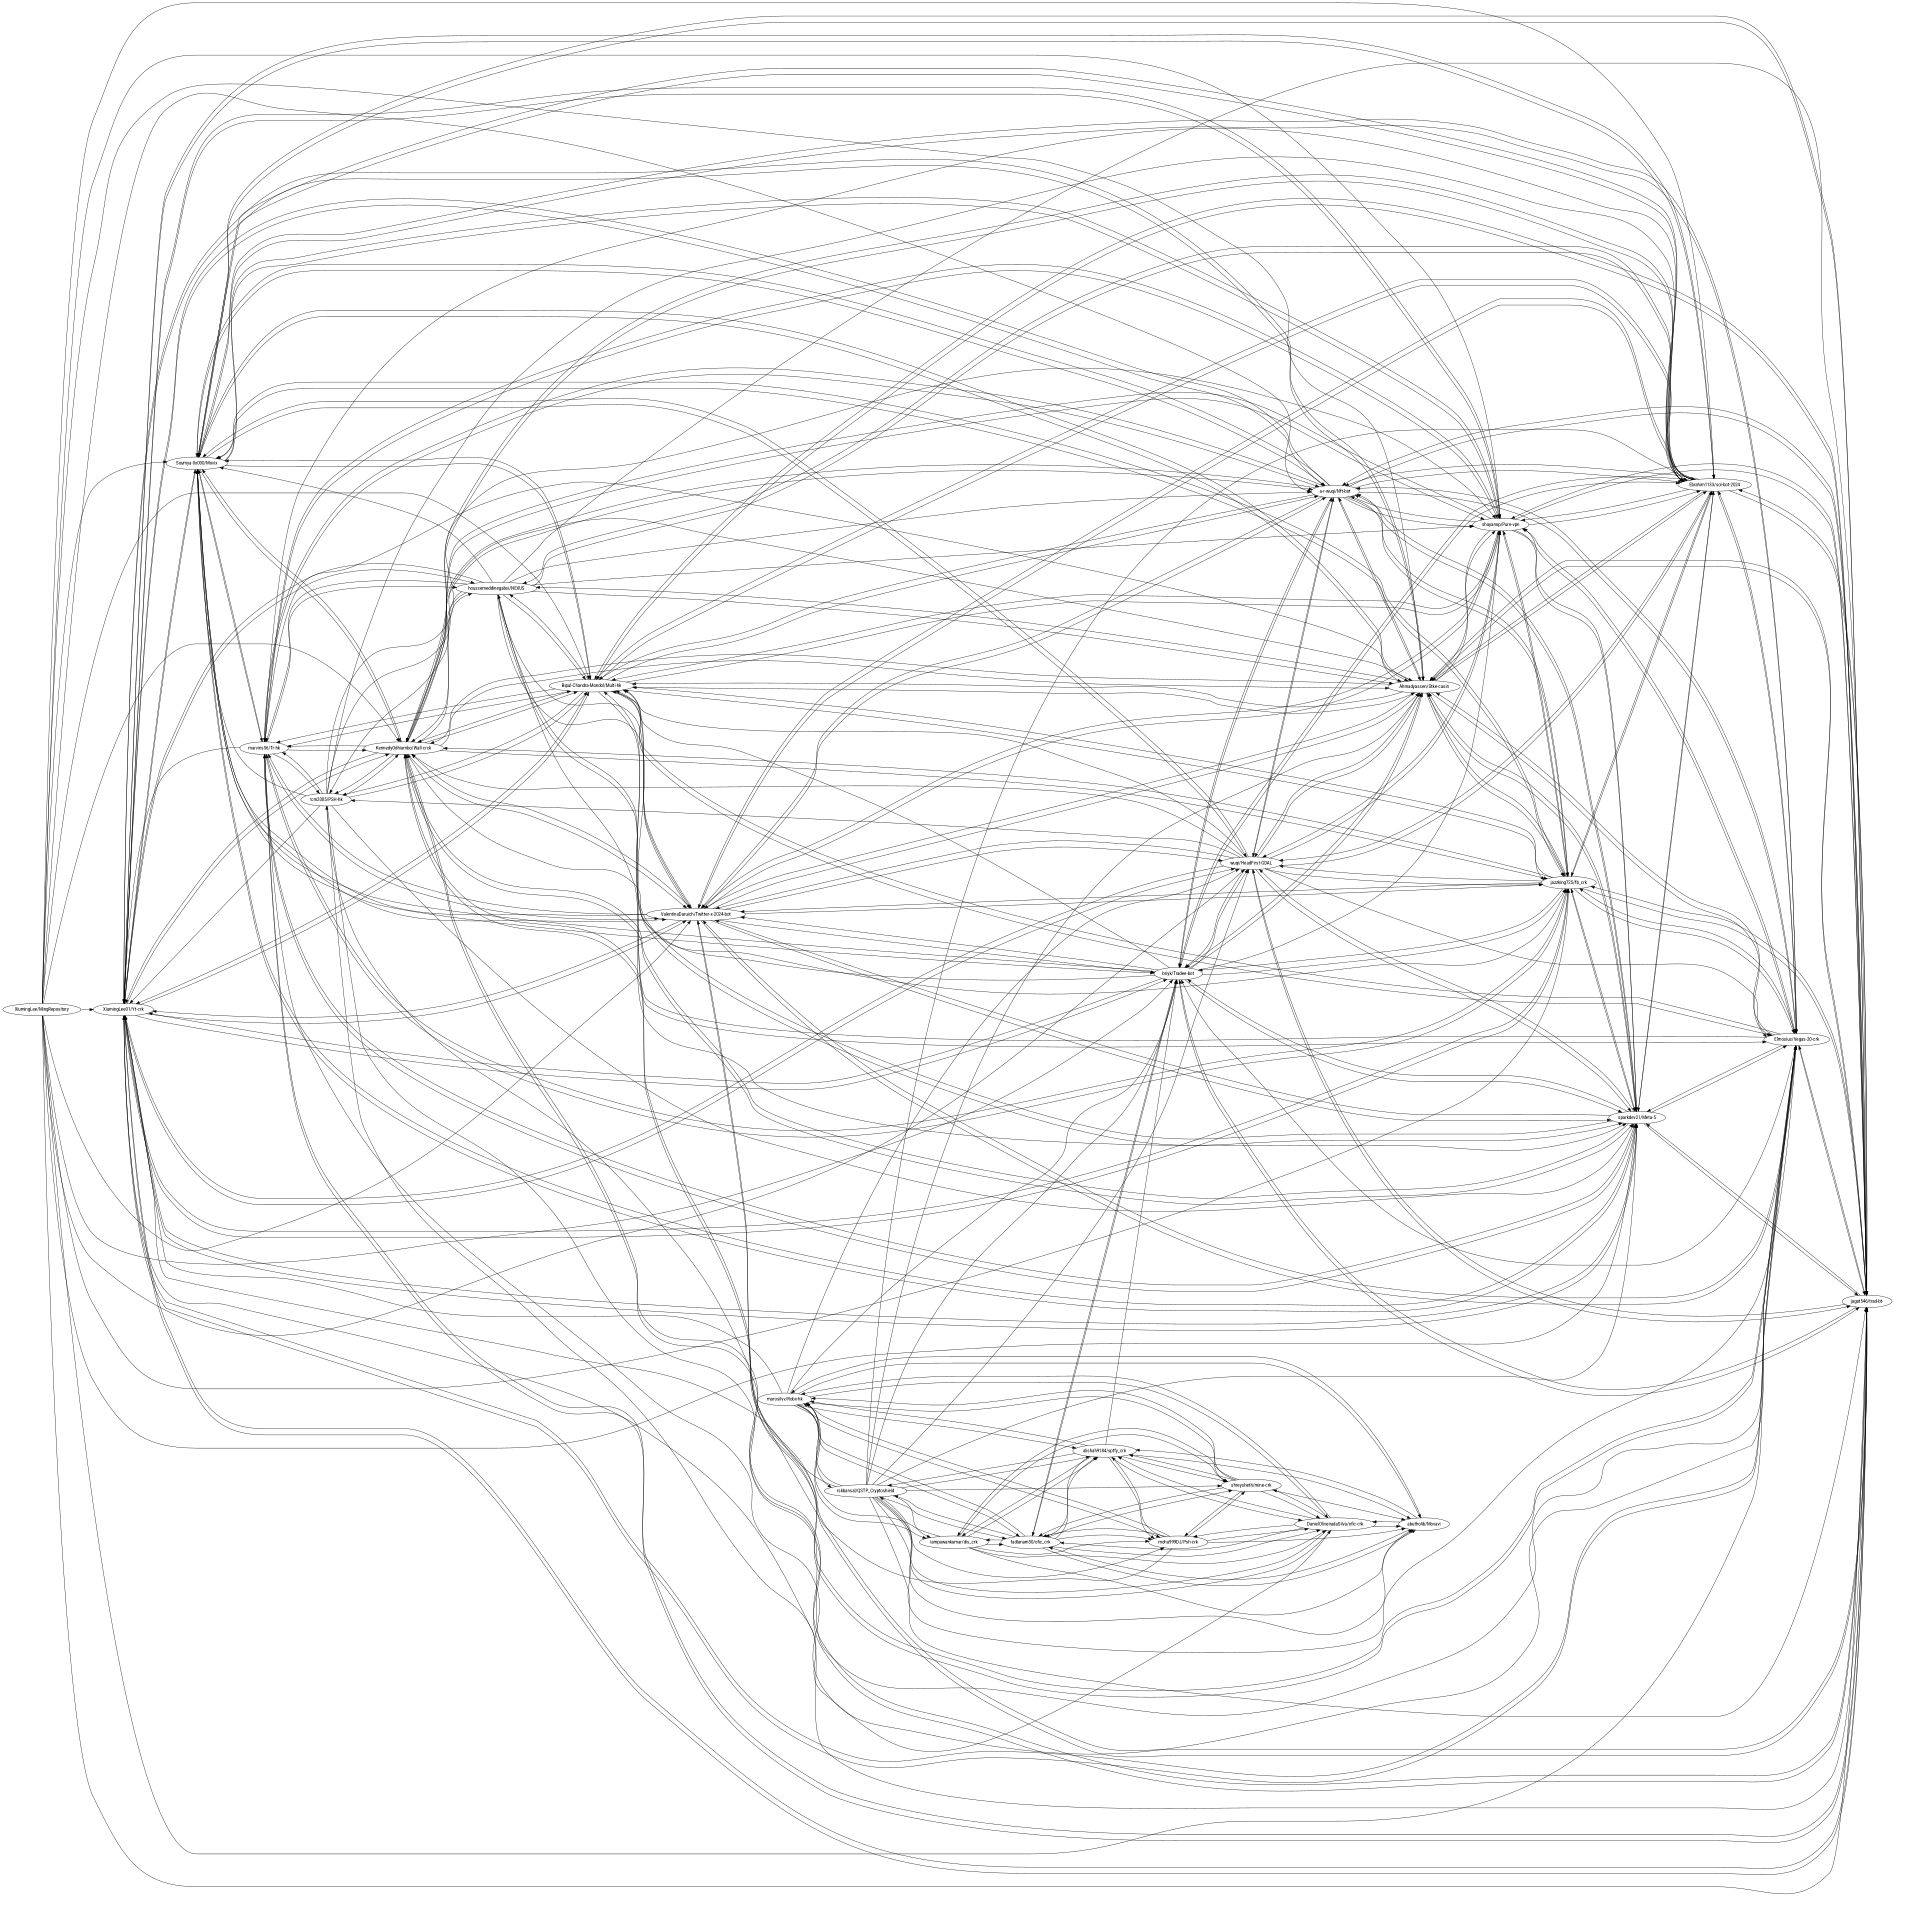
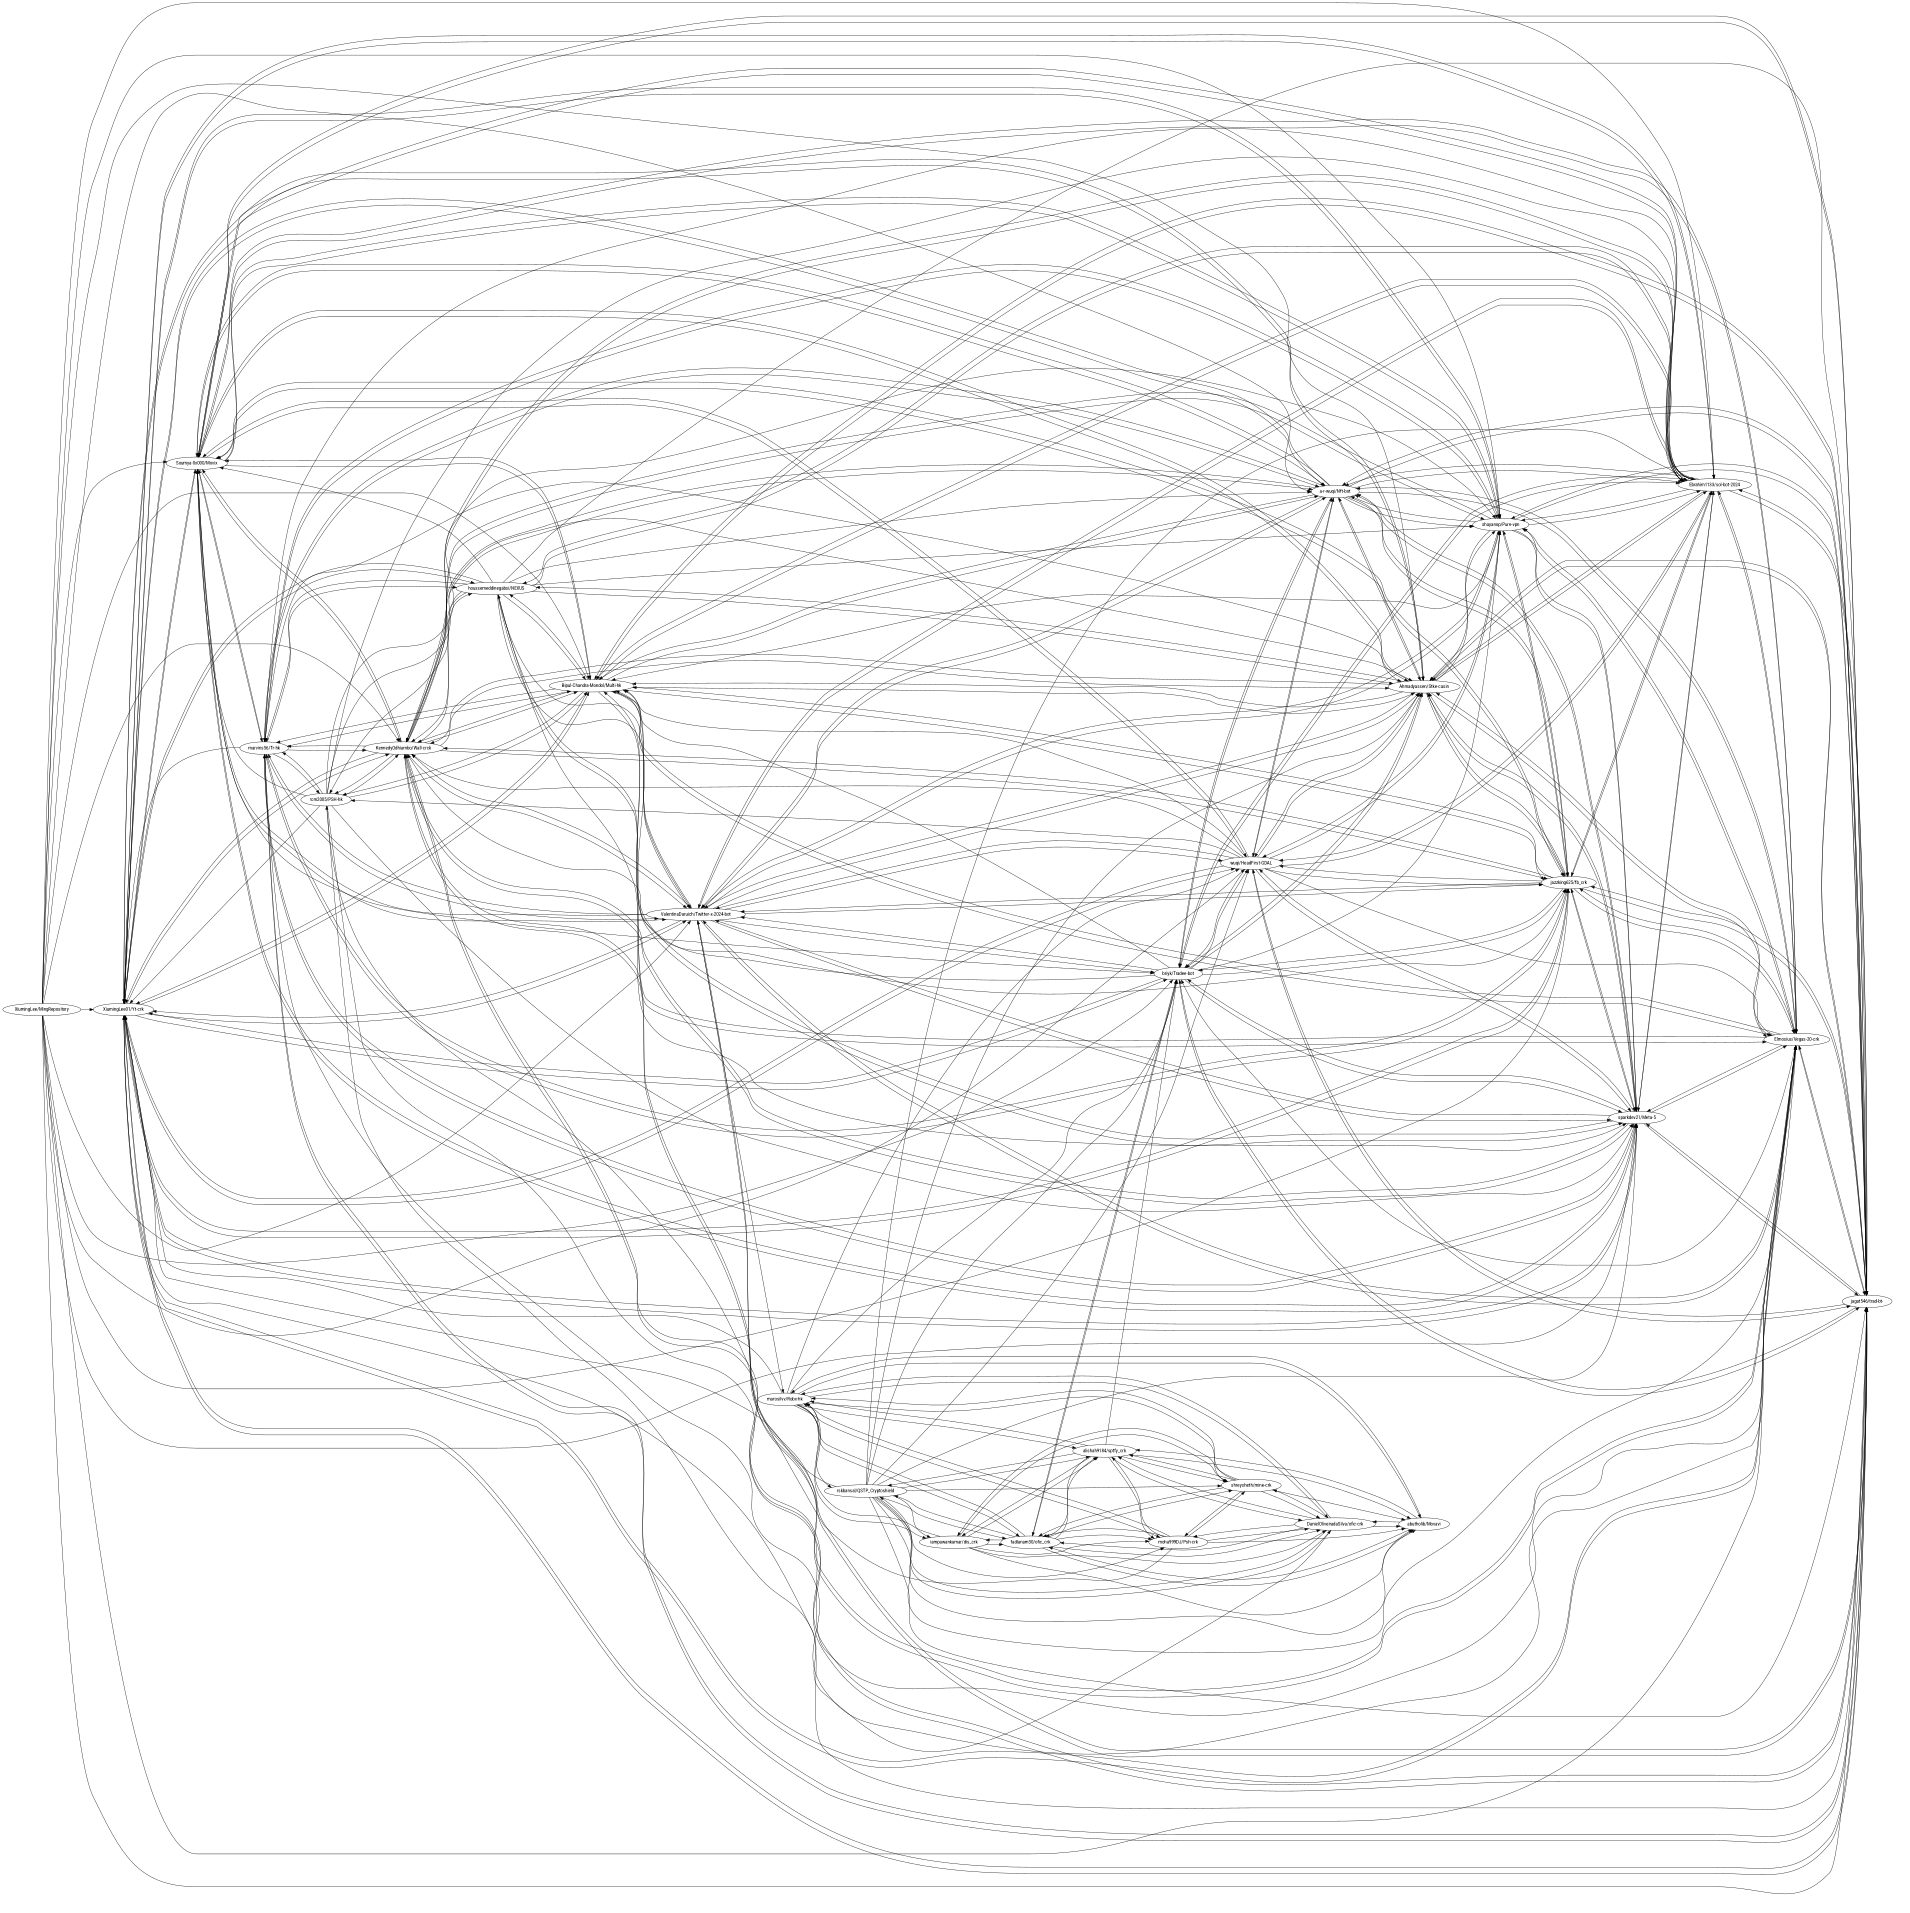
(1083, 601) -> none
(1569, 883) -> (1569, 883)
(516, 919) -> none
(820, 1469) -> (740, 1155)
